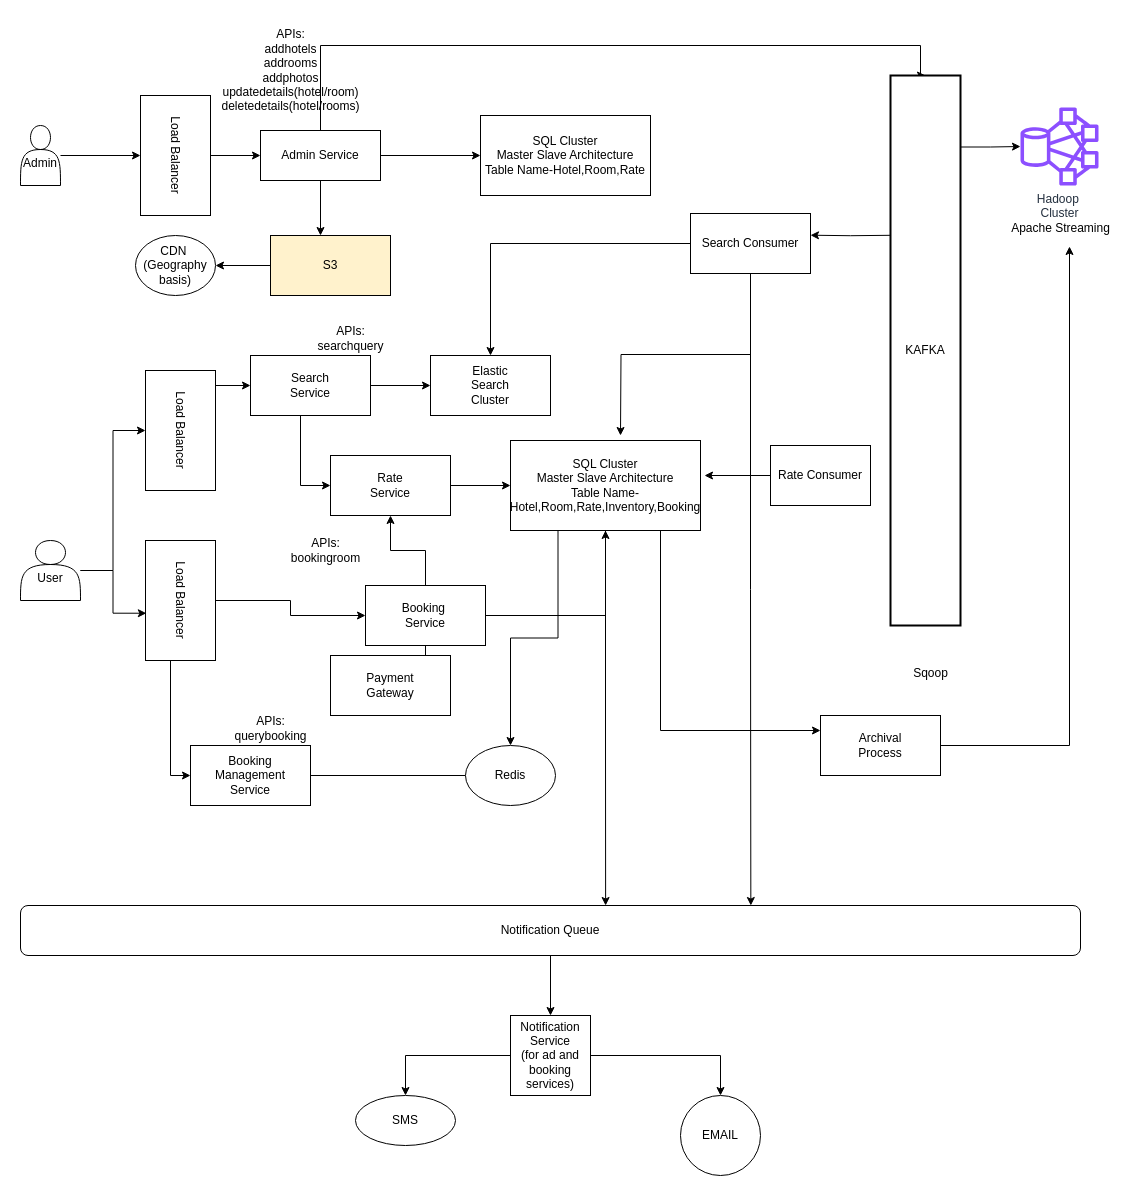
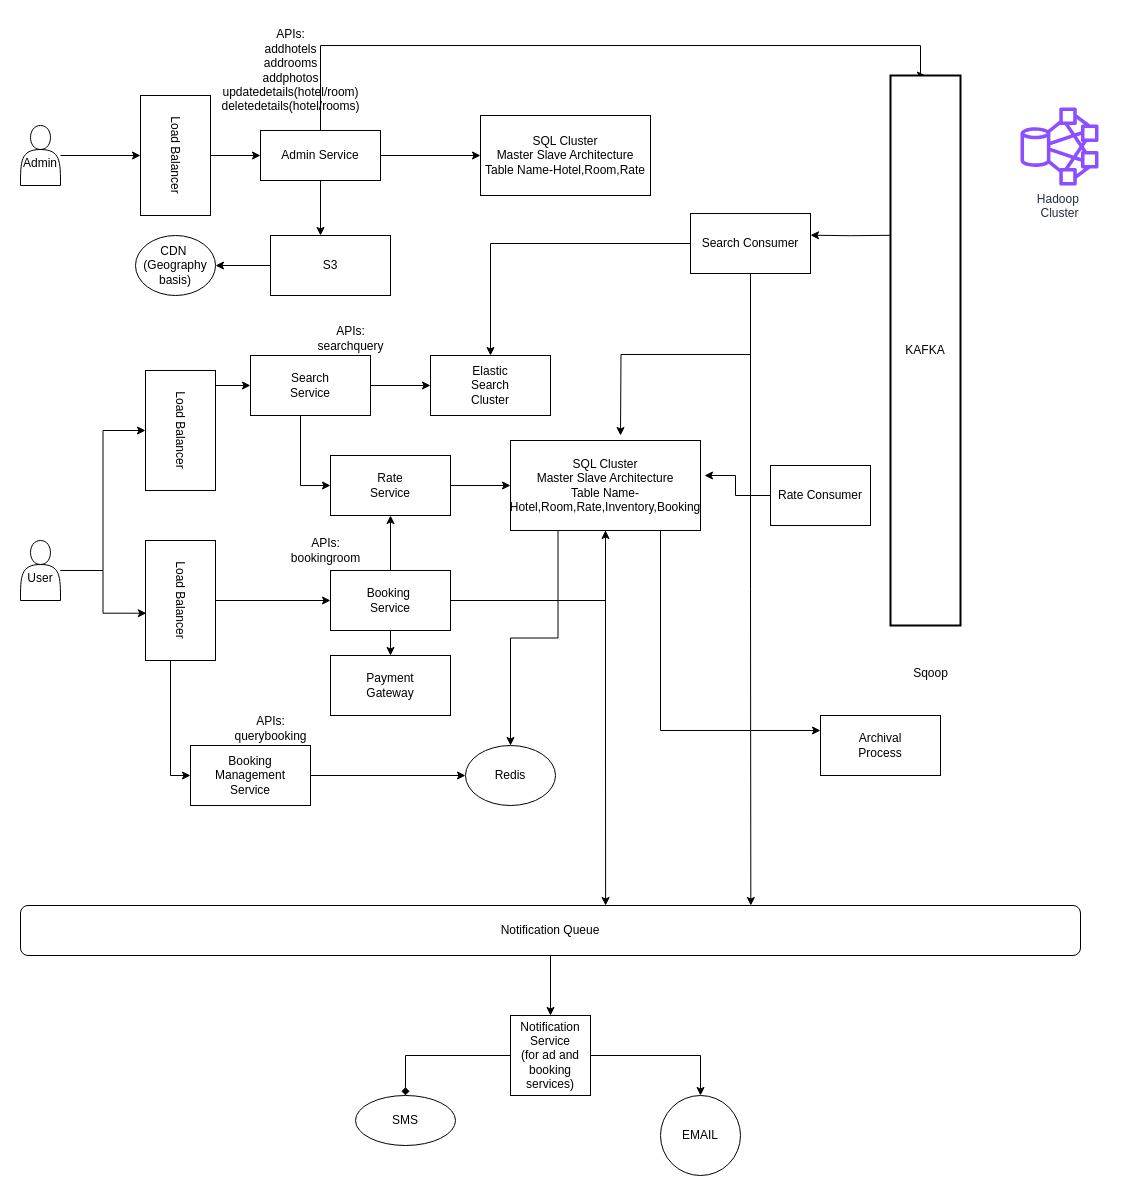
(987, 147) -> none
(1061, 229) -> none
(331, 266) -> (331, 266)
(821, 476) -> (821, 496)
(1070, 564) -> none
(51, 571) -> (41, 571)
(426, 616) -> (391, 601)
(460, 776) -> (457, 776)
(406, 1087) -> (406, 1086)
(721, 1136) -> (701, 1136)
